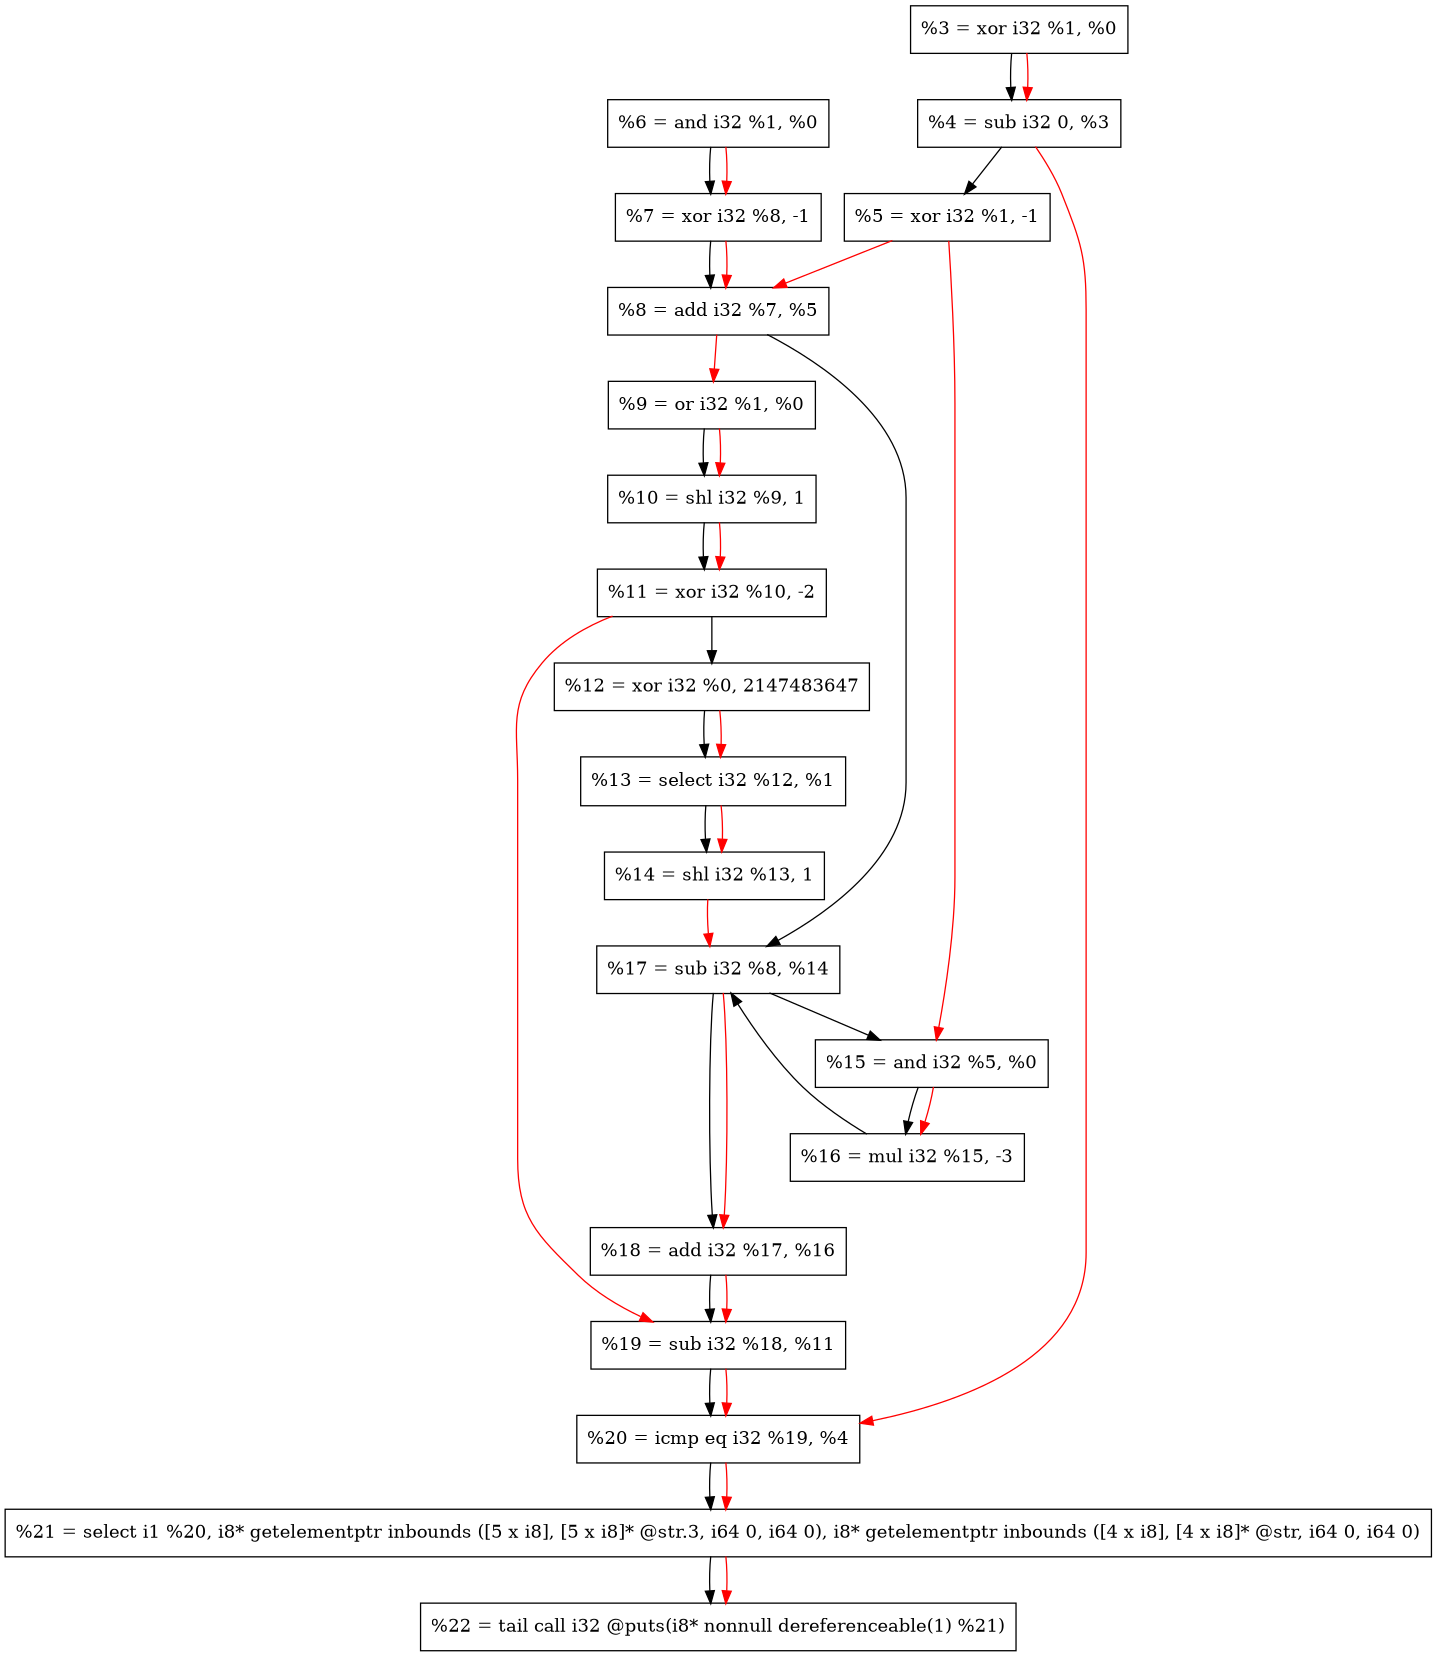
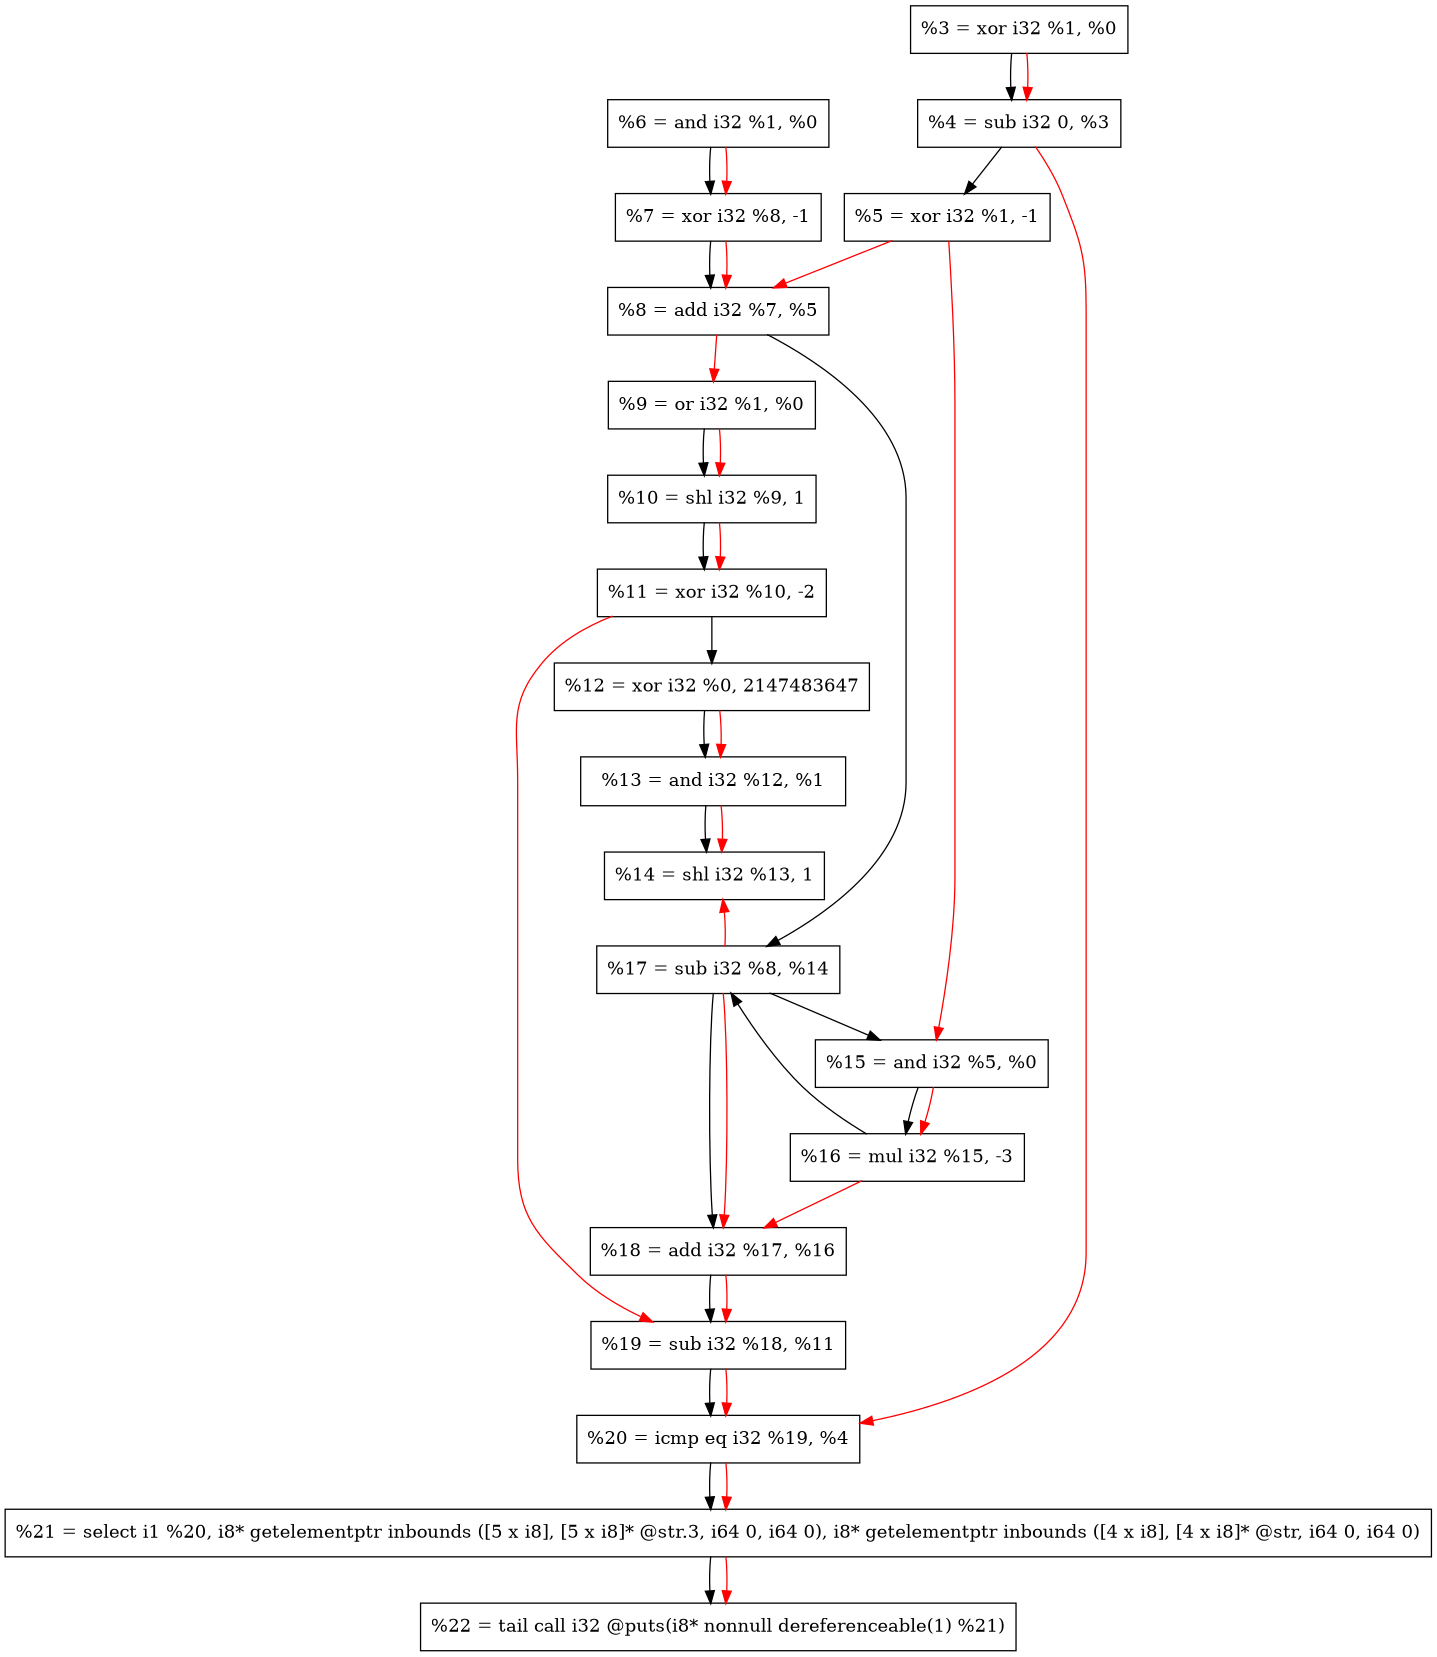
(713, 781) -> (713, 781)
(707, 916) -> (725, 929)
none -> (819, 1201)
